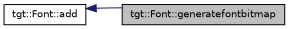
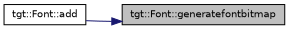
(109, 8) -> (99, 21)
